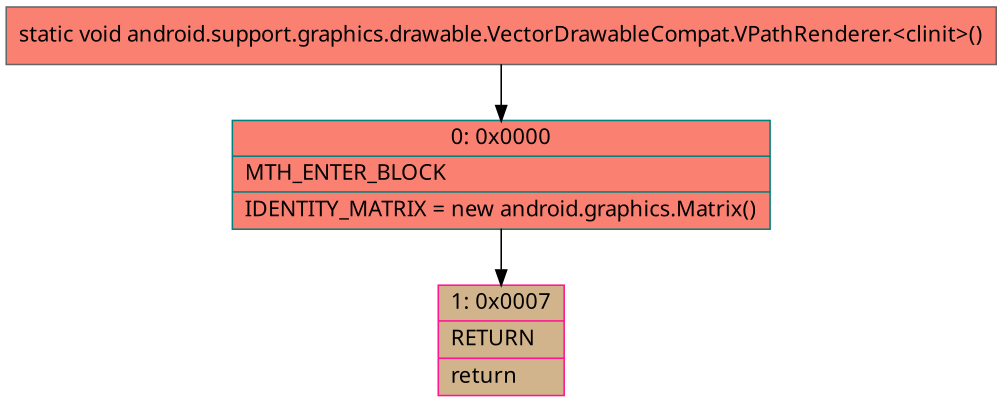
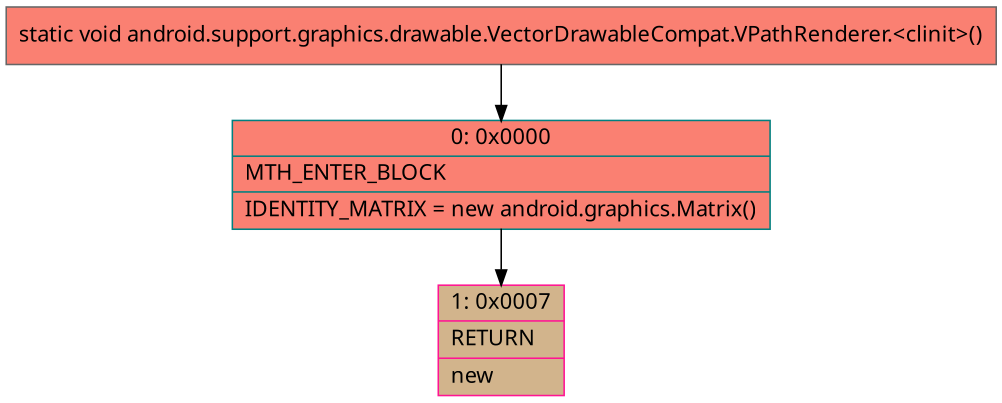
(484, 376) -> (472, 376)
